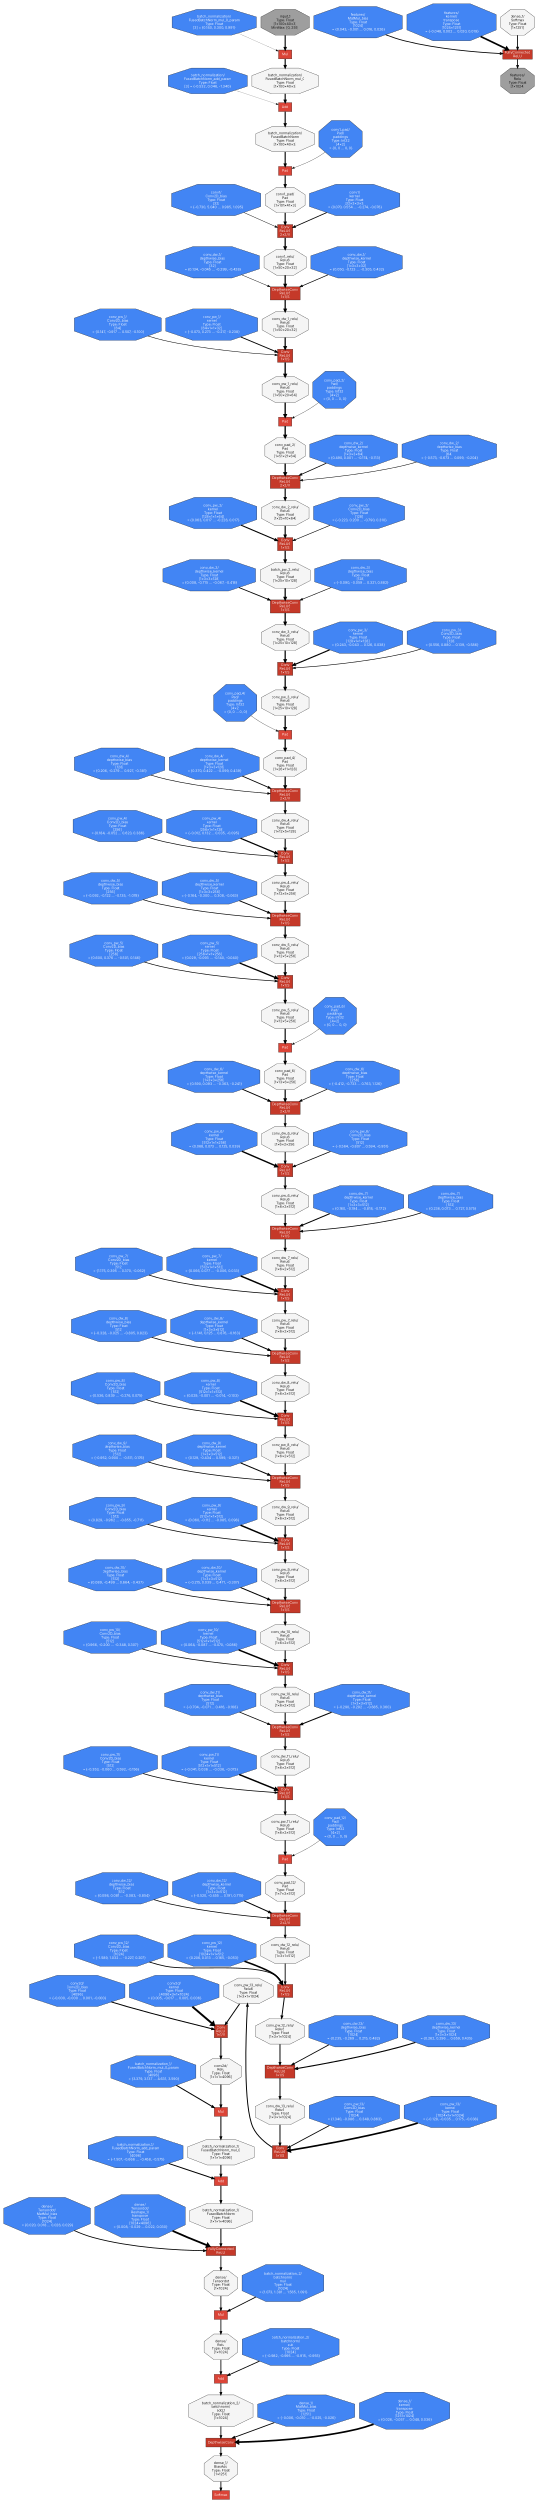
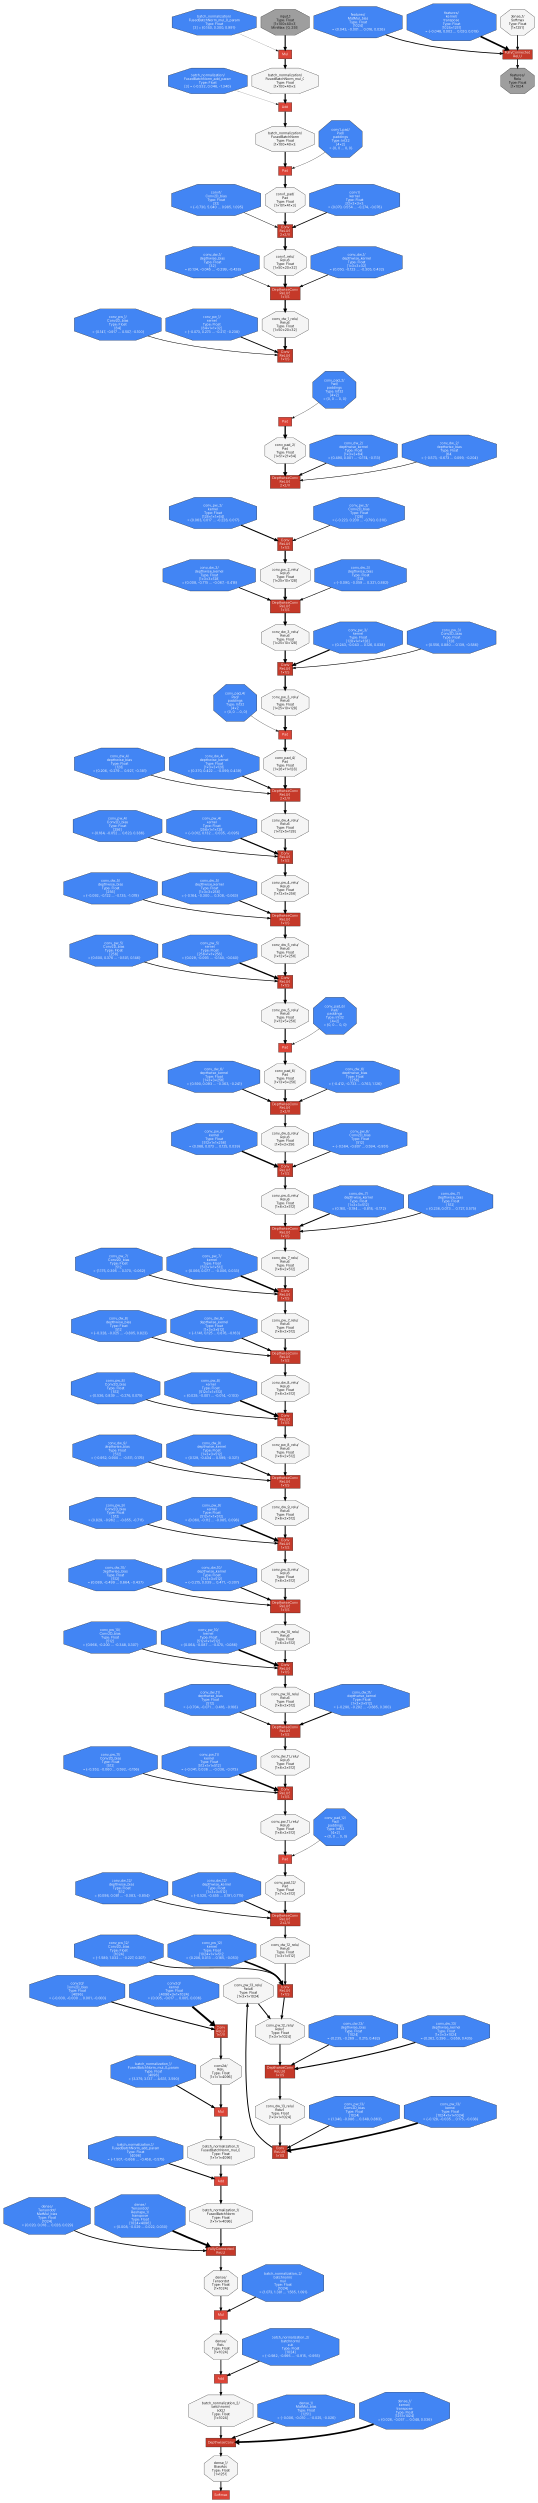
(285, 390) -> none
(285, 513) -> none
(285, 575) -> (285, 575)
(233, 2013) -> (263, 2010)
